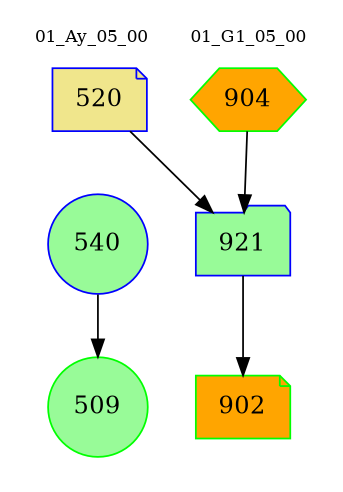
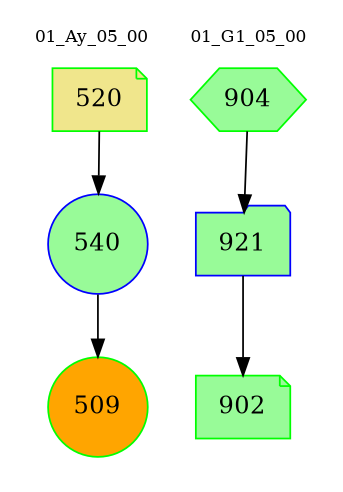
(100, 100) -> (100, 100)
(248, 100) -> (248, 100)
(151, 152) -> (99, 153)
(98, 407) -> (98, 407)
(243, 407) -> (243, 407)
